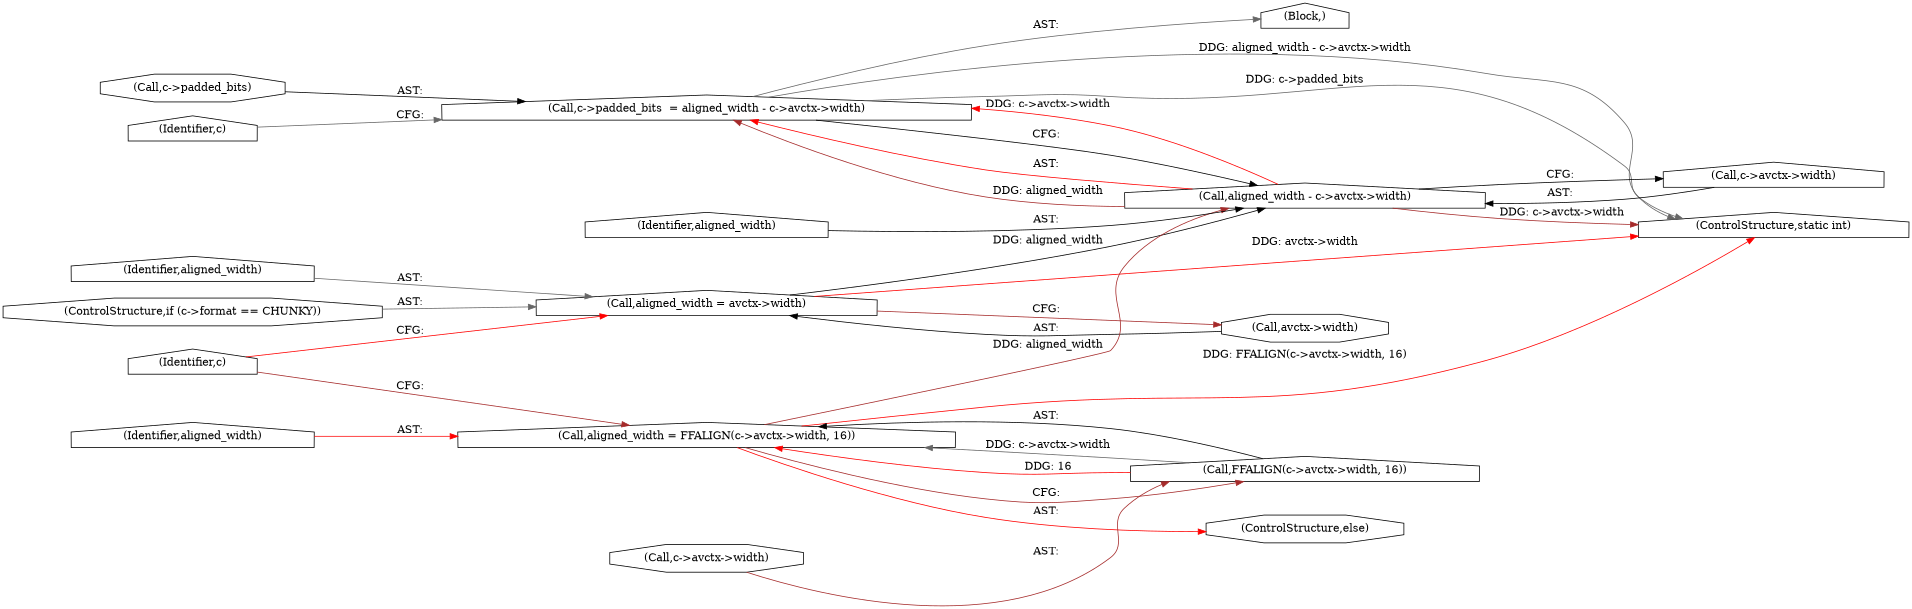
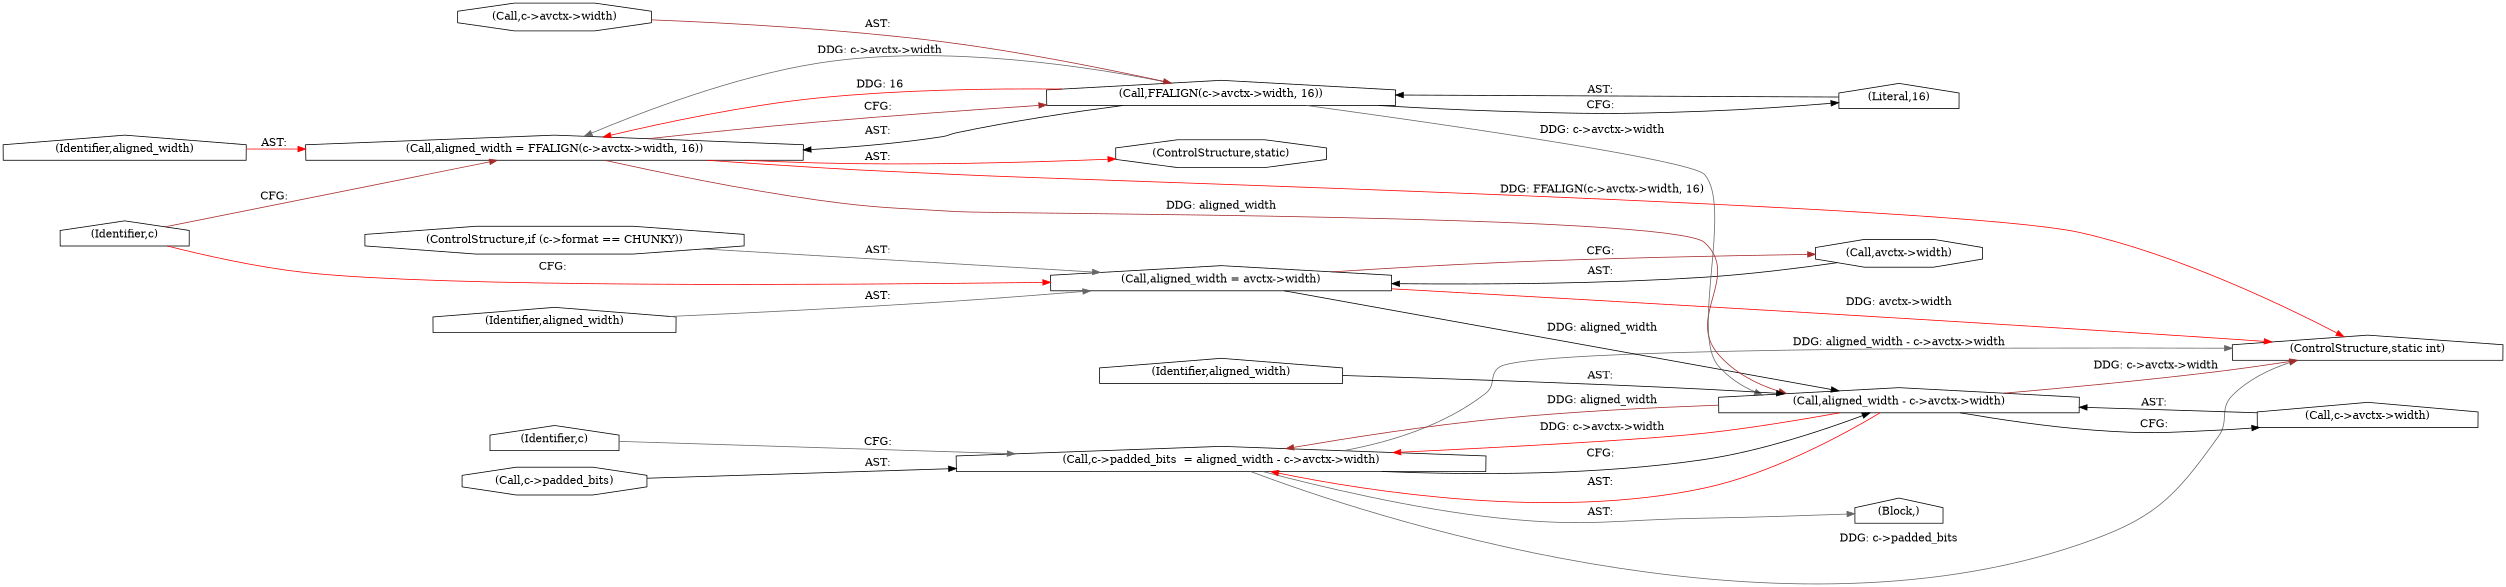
none -> (1899, 97)
none -> (1625, 154)
(1305, 529) -> (1221, 154)
